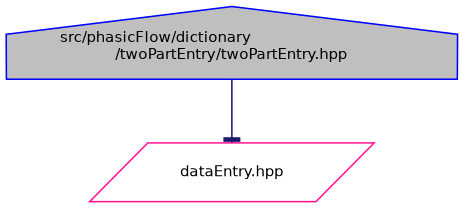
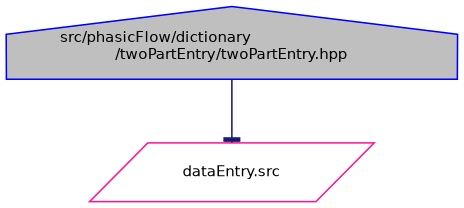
(232, 172) -> (232, 172)
